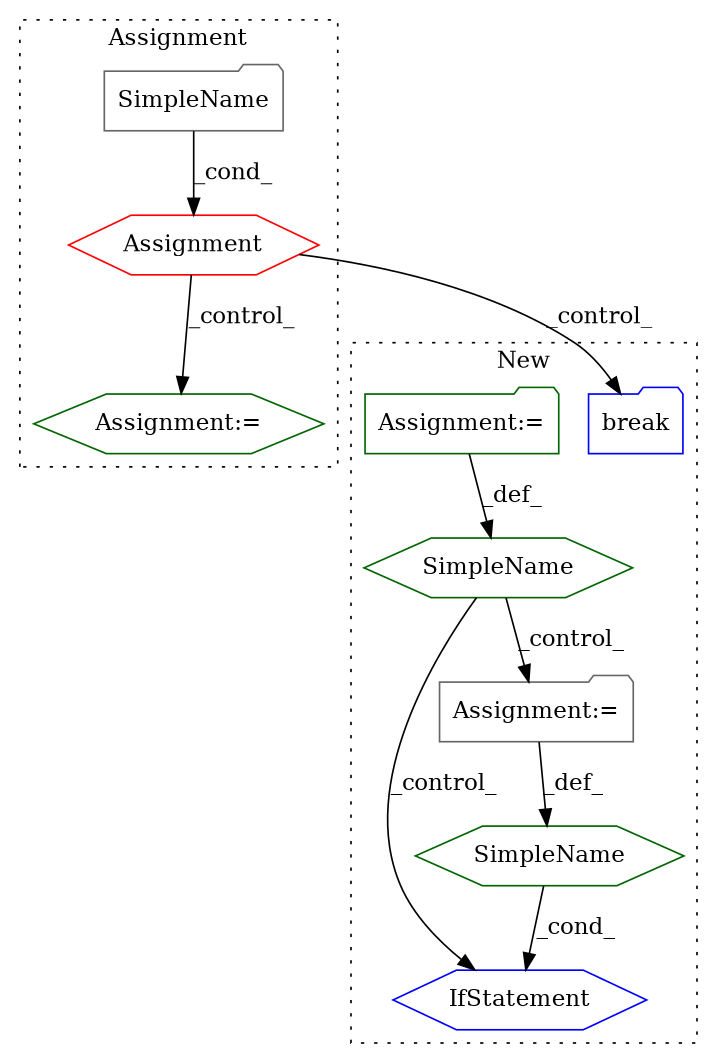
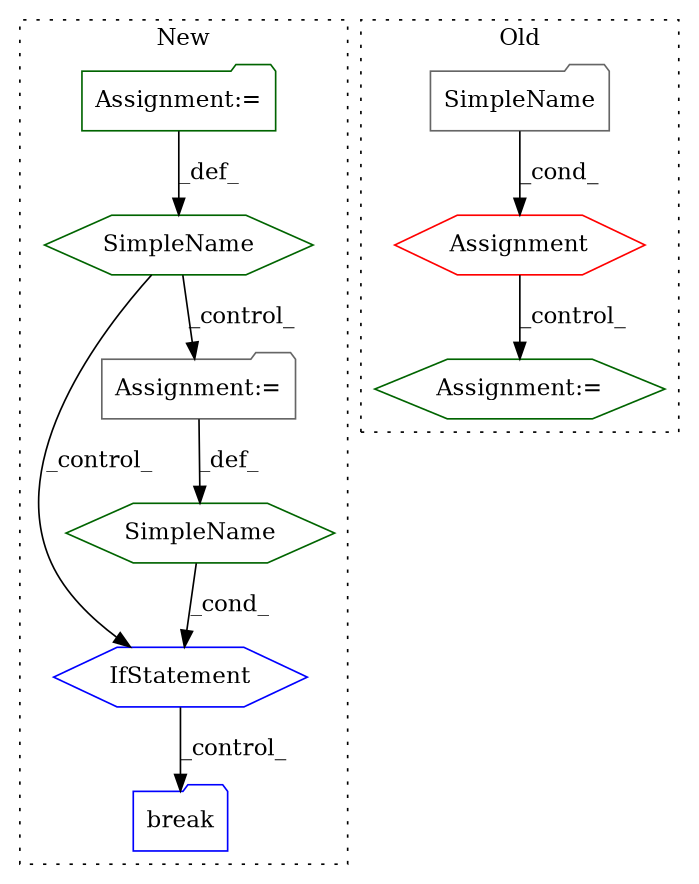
(179, 39) -> (520, 39)
(467, 292) -> (180, 741)
